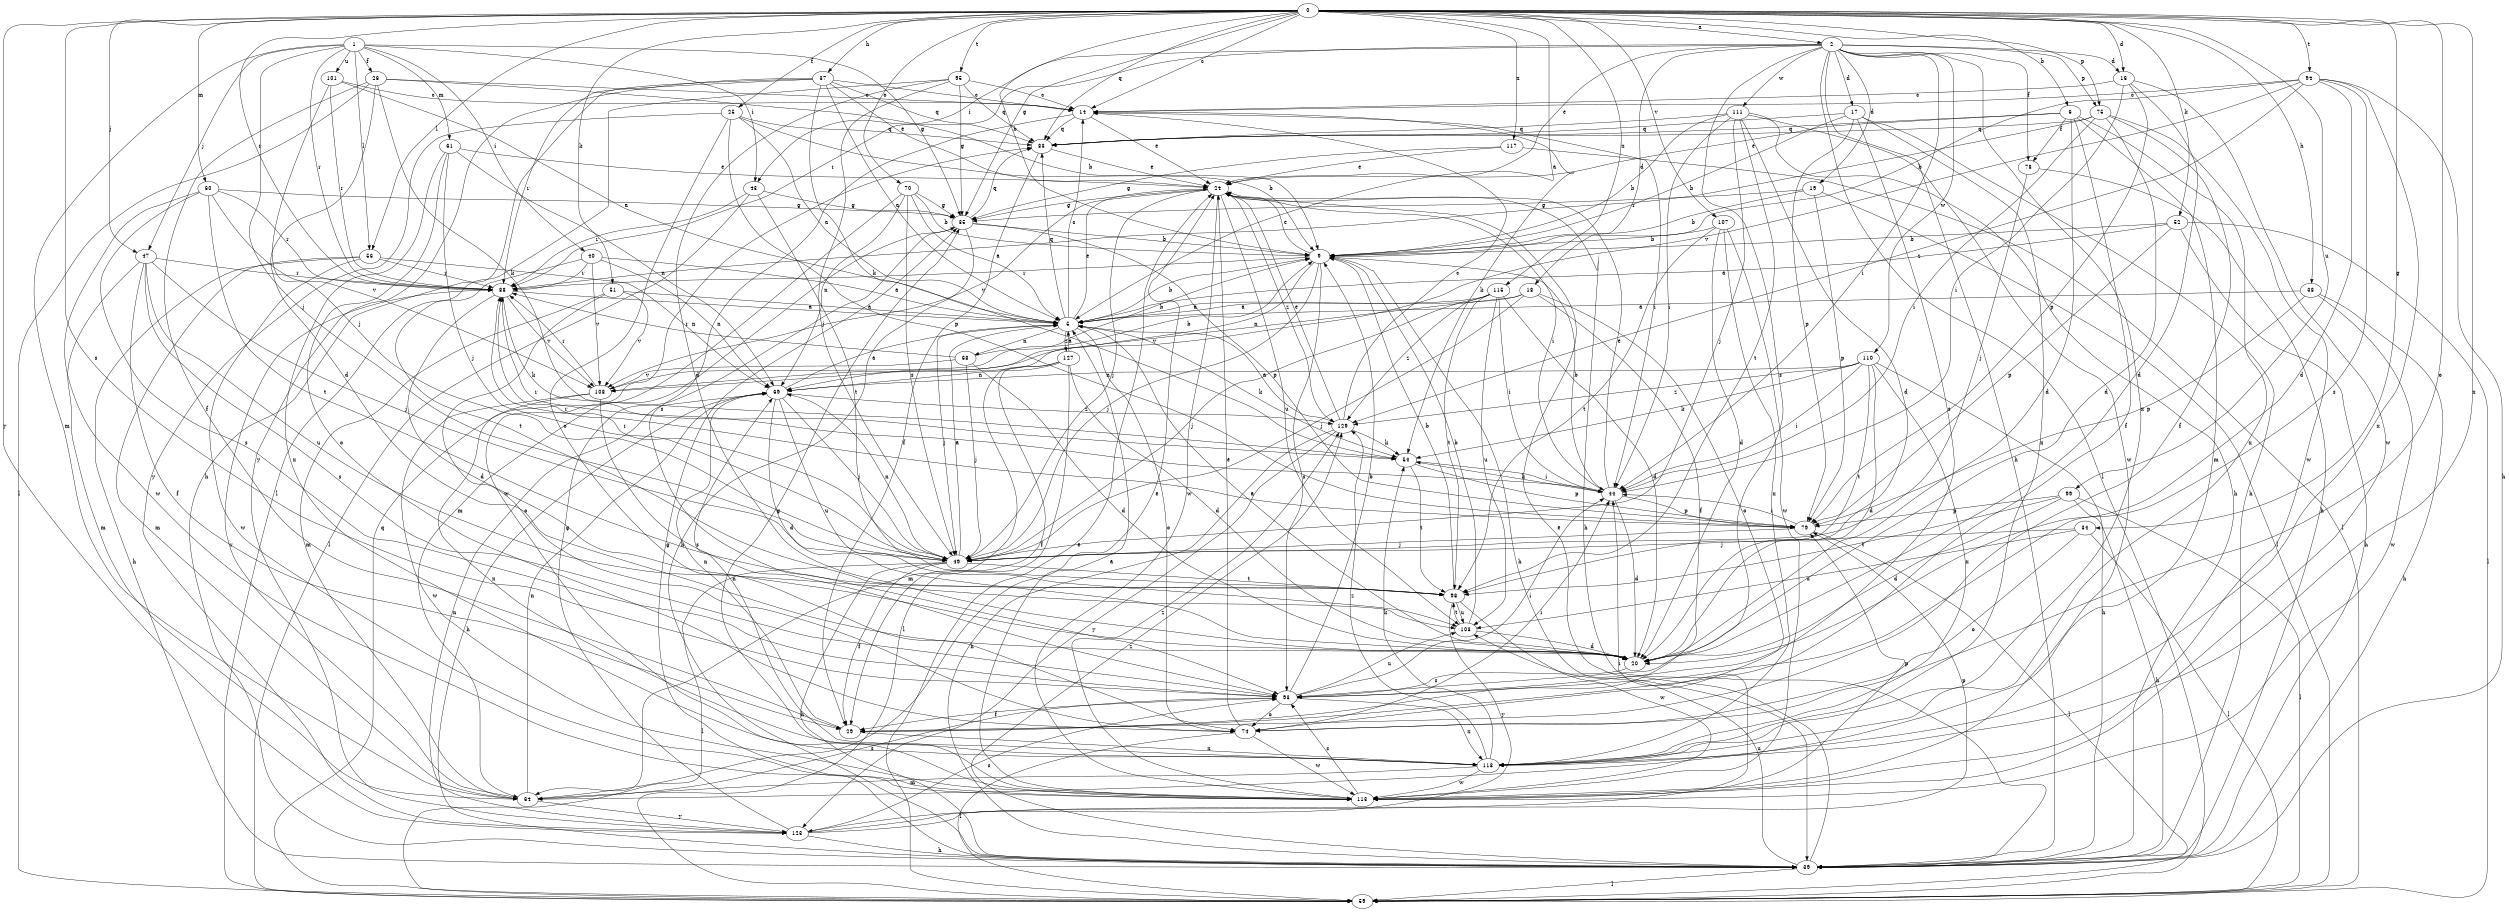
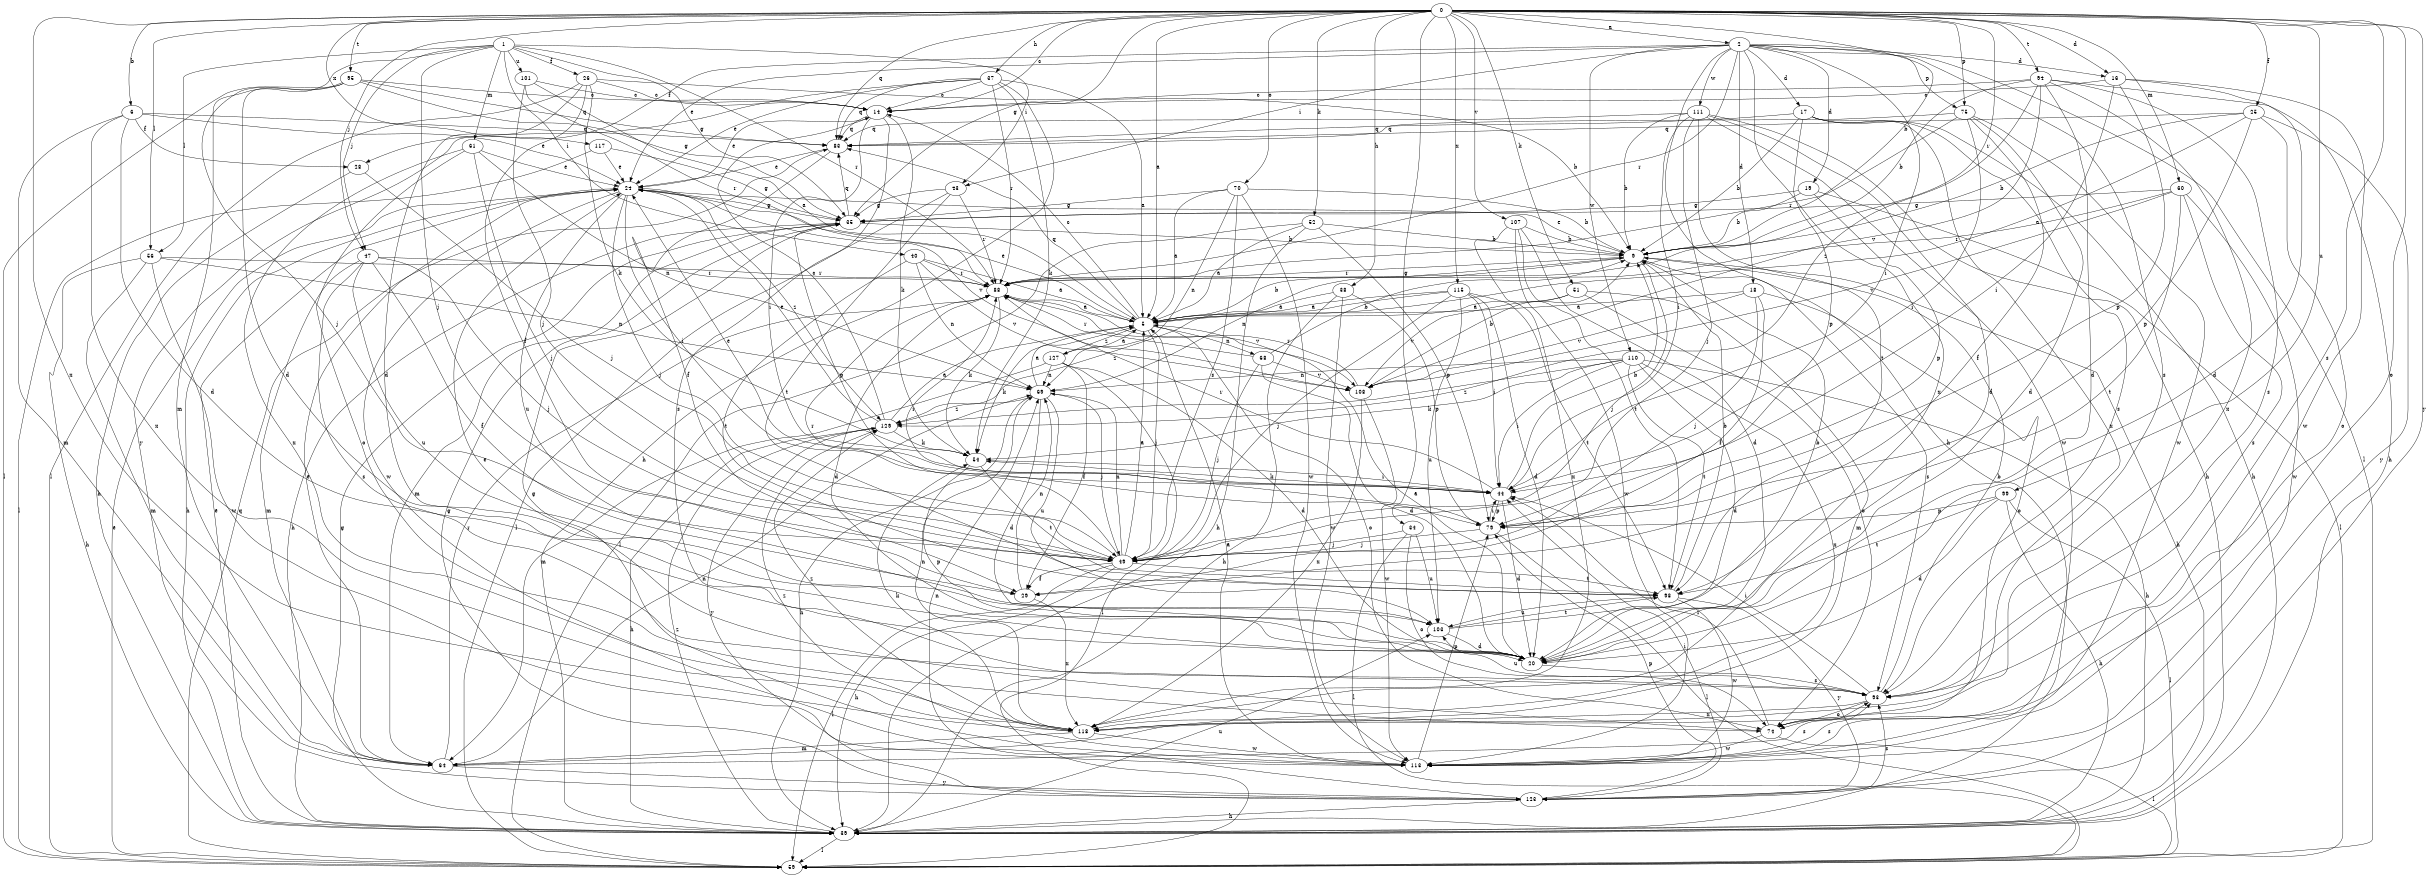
(2029, 167) -> (358, 167)
(1611, 506) -> (1073, 613)
(856, 590) -> none
(1807, 650) -> none
(1028, 709) -> none
